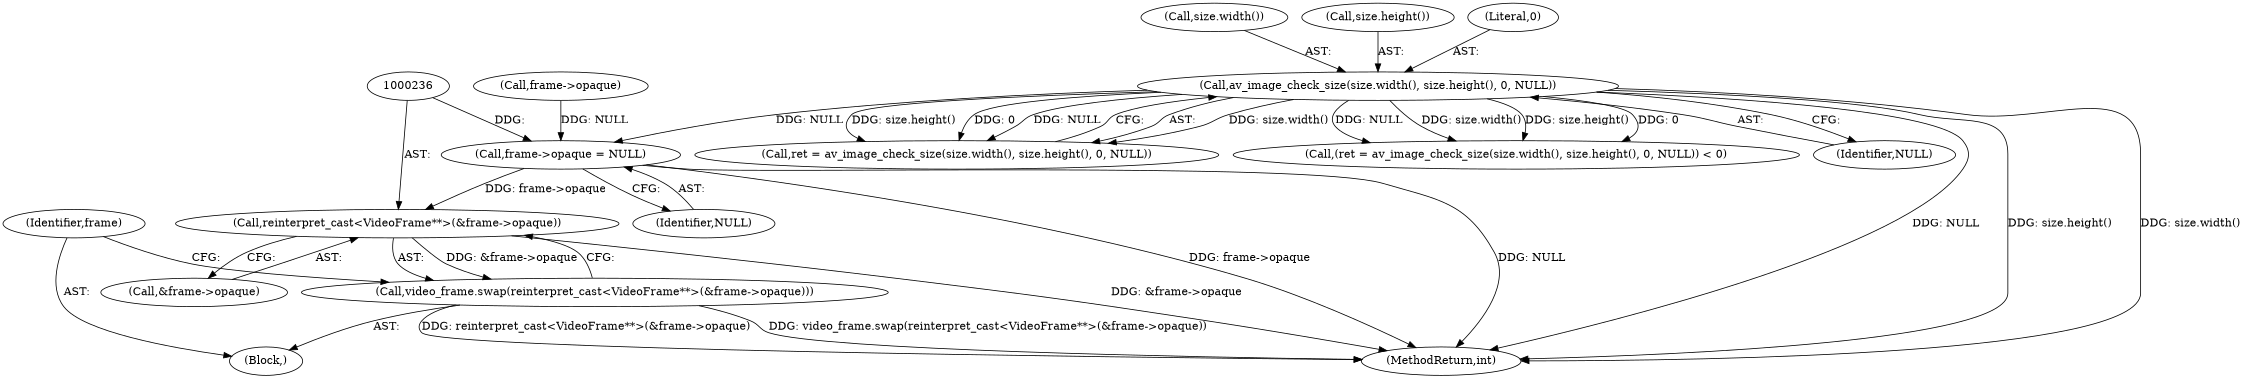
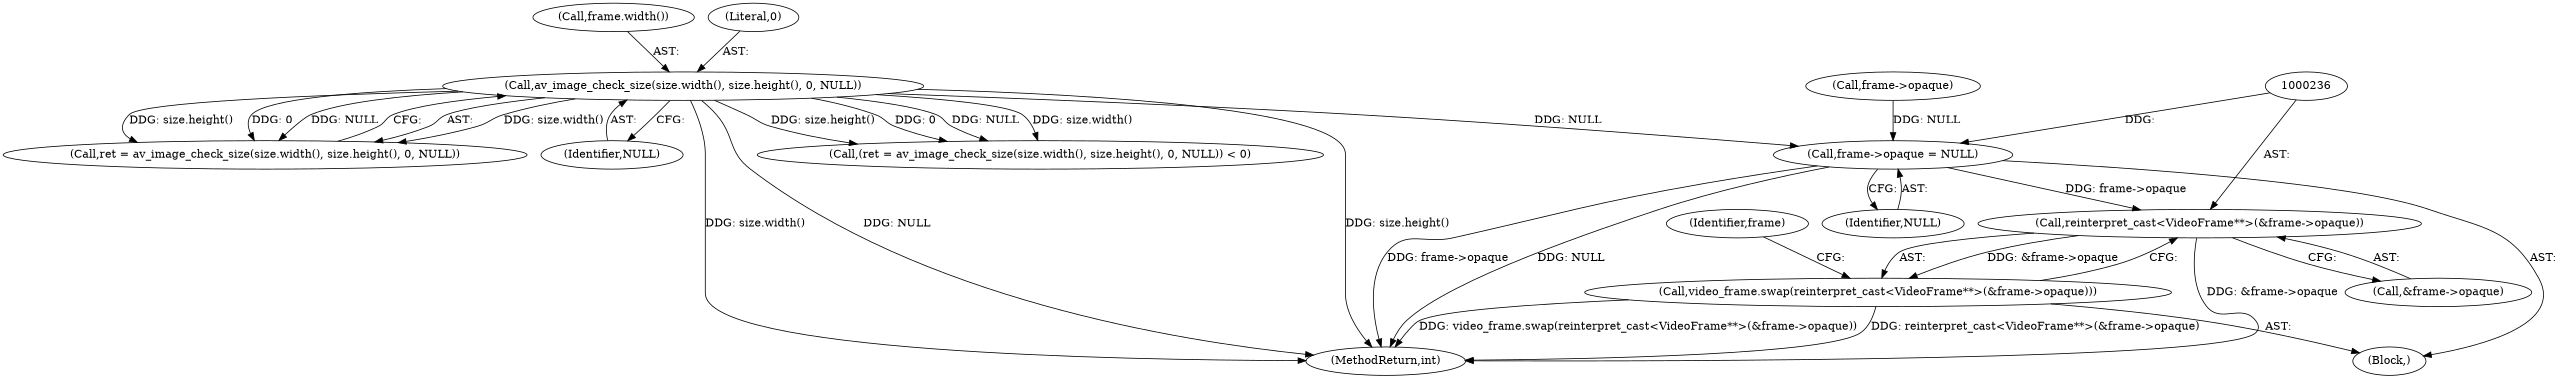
(1214, 17) -> (614, 17)
(1378, 17) -> none
(106, 330) -> (2359, 194)
